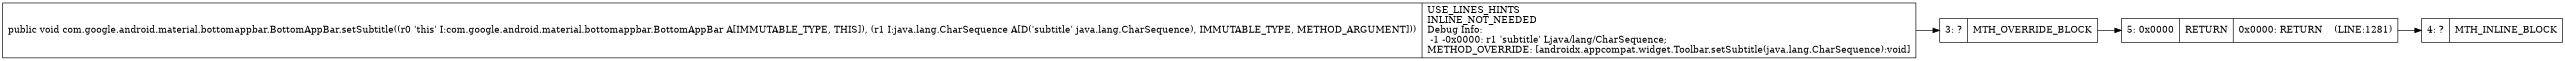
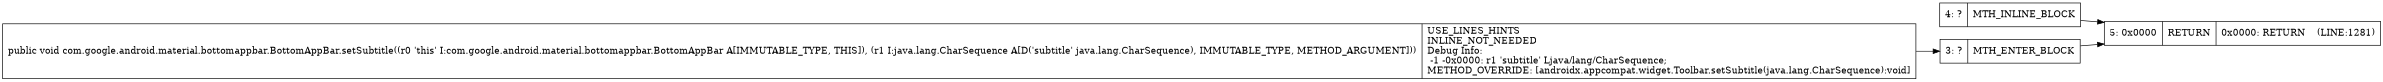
(2033, 30) -> (2024, 51)
(2406, 30) -> (2089, 21)
